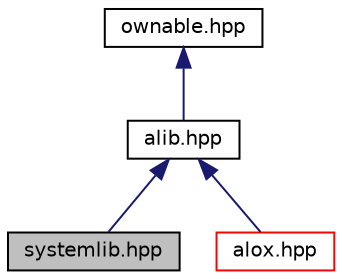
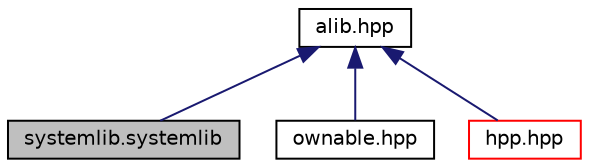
(184, 94) -> (355, 94)
(94, 251) -> (124, 140)
(275, 251) -> (525, 140)
